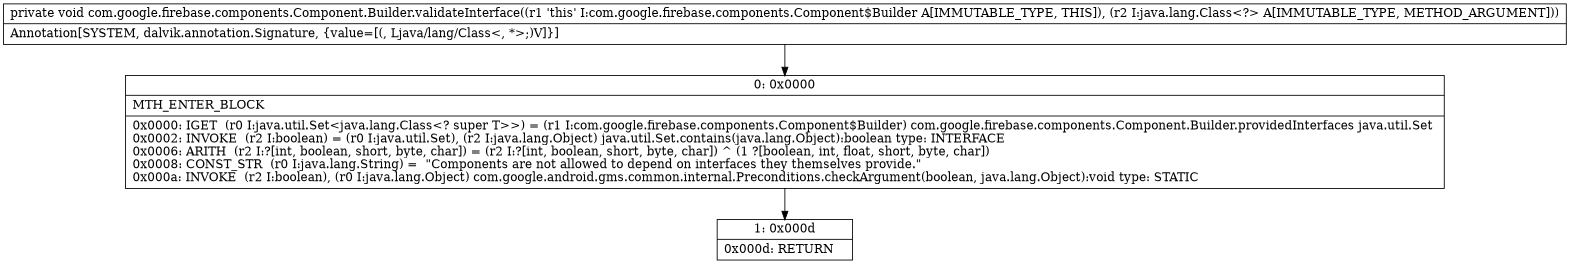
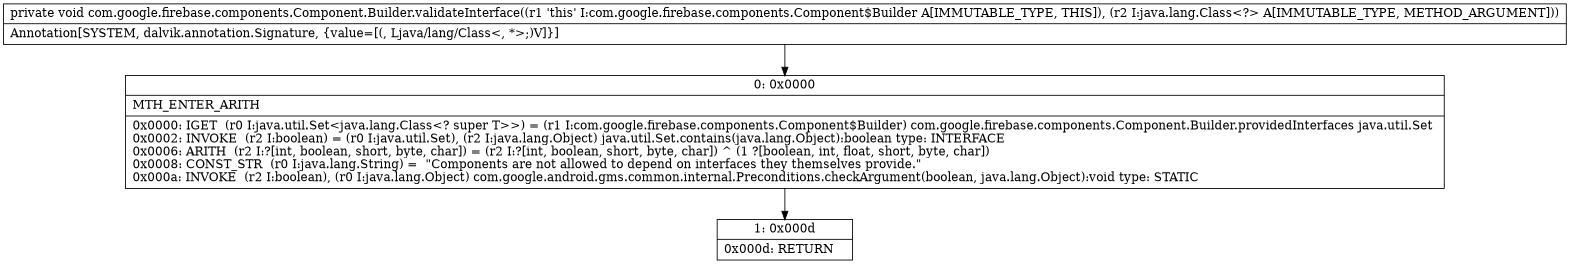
(199, 105) -> (196, 105)
